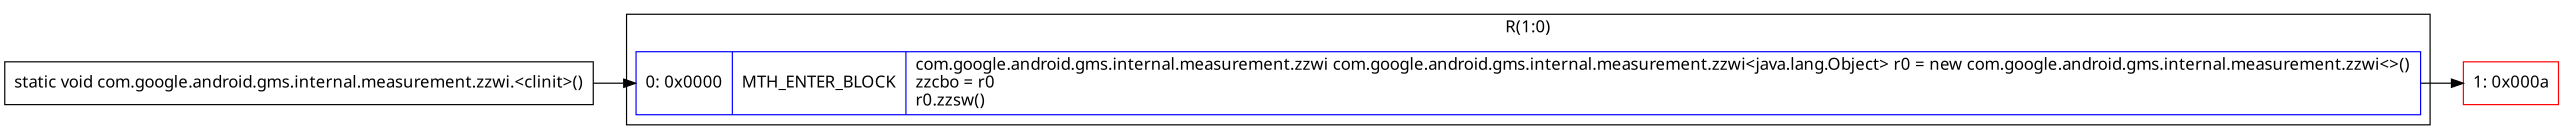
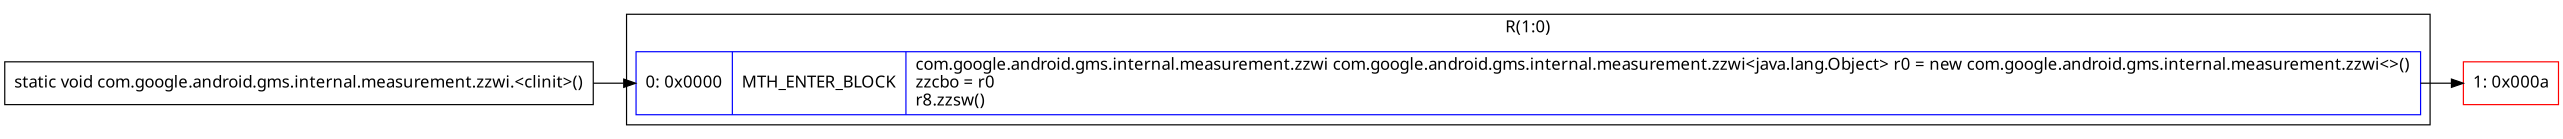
(951, 100) -> (951, 100)
